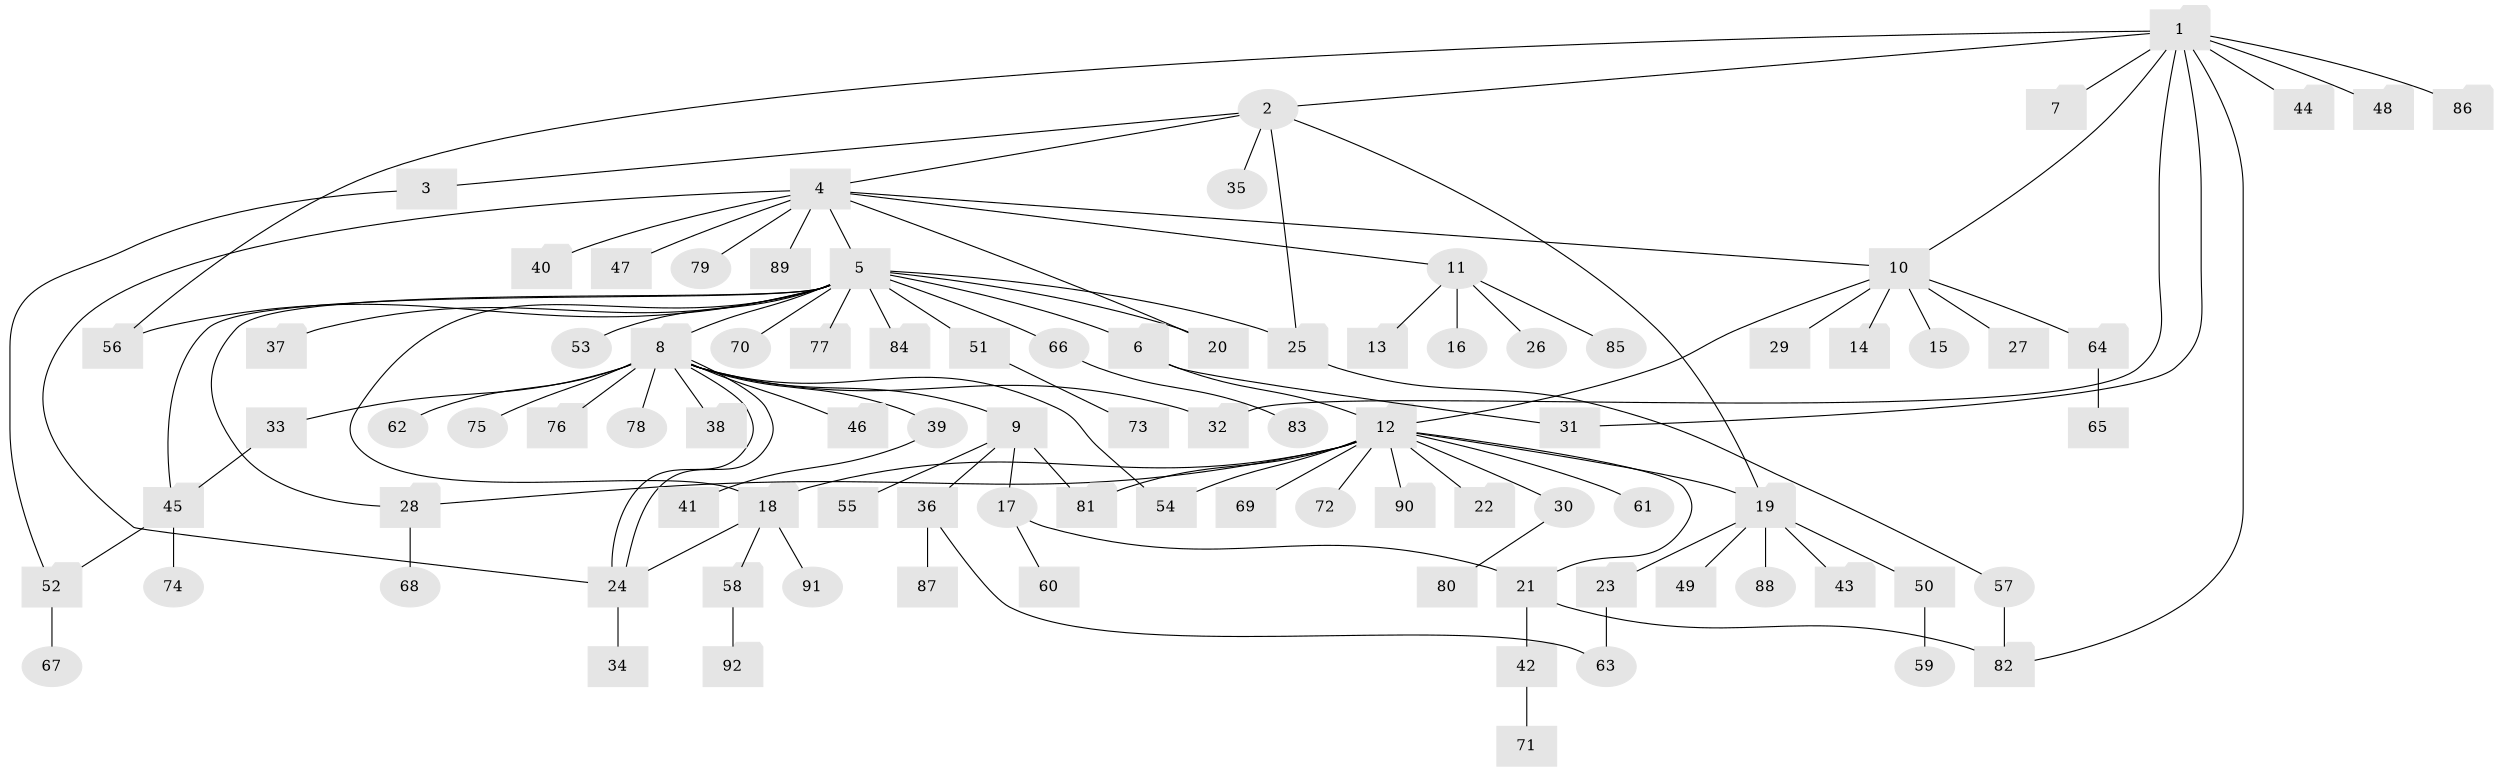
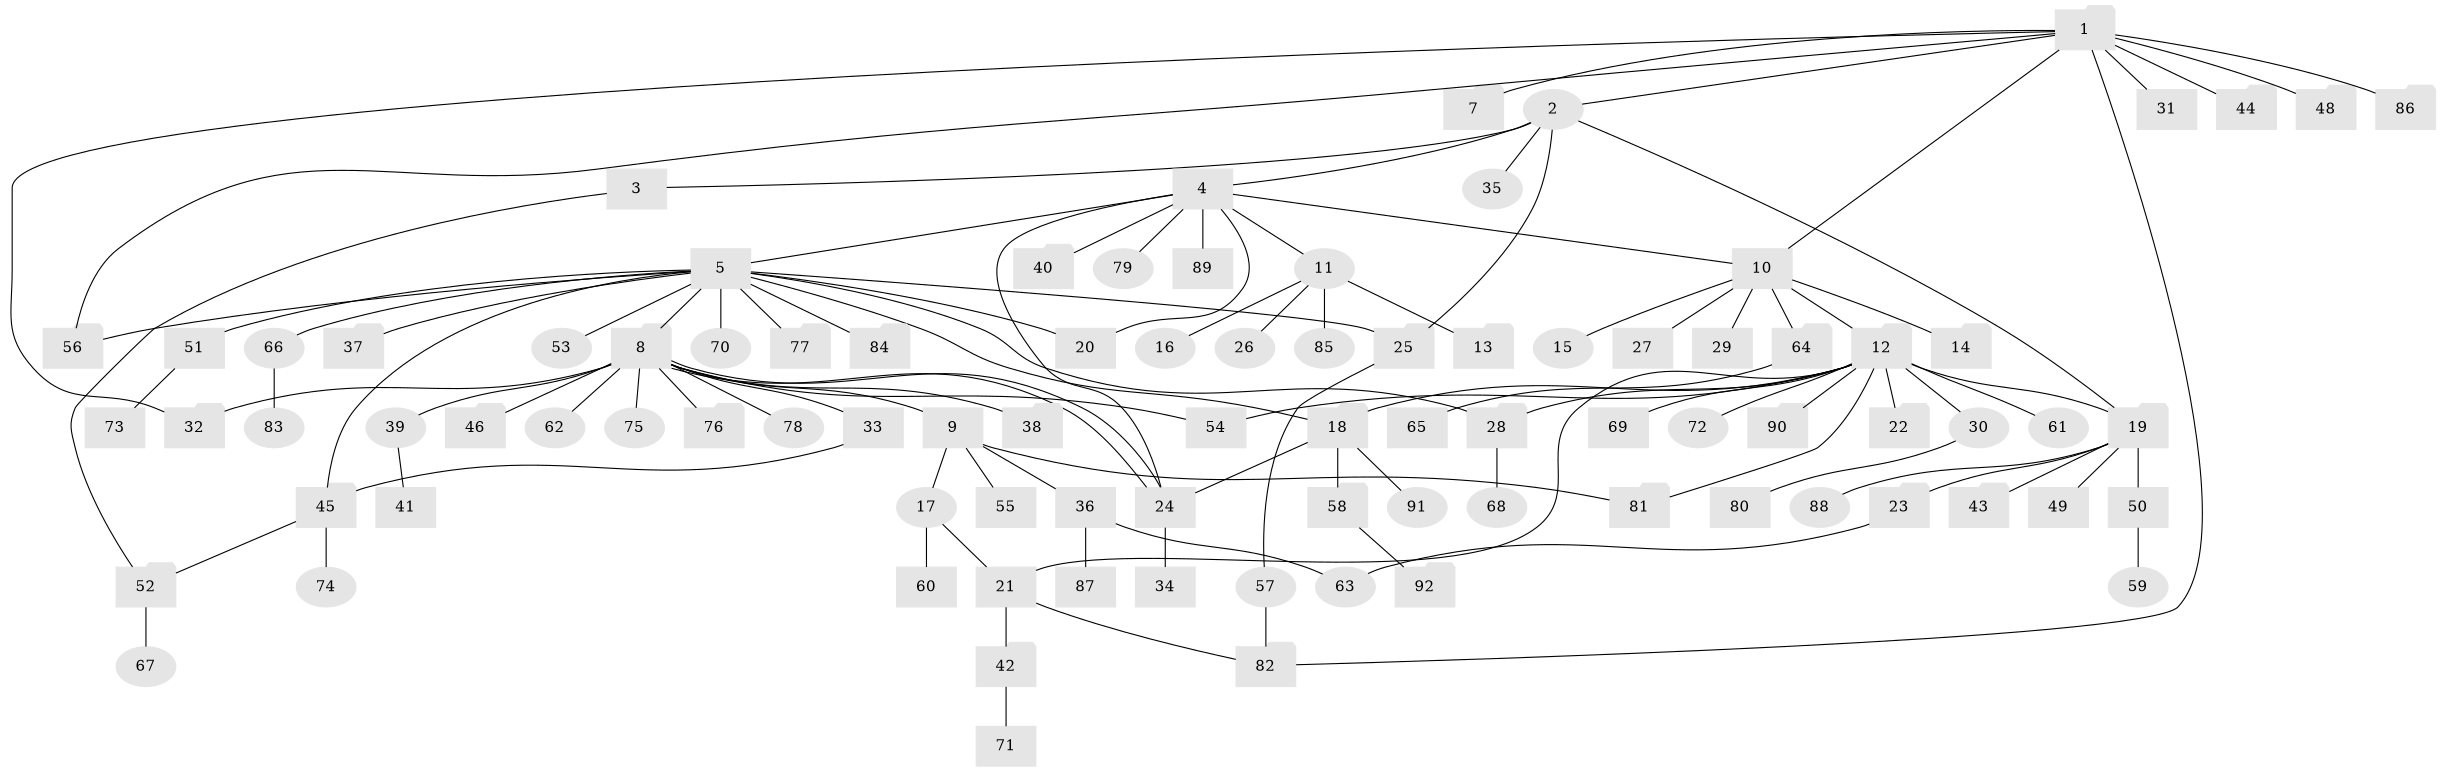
(621, 269) -> none
(1139, 348) -> none
